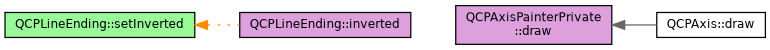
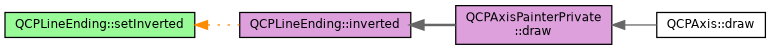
none -> (440, 25)
